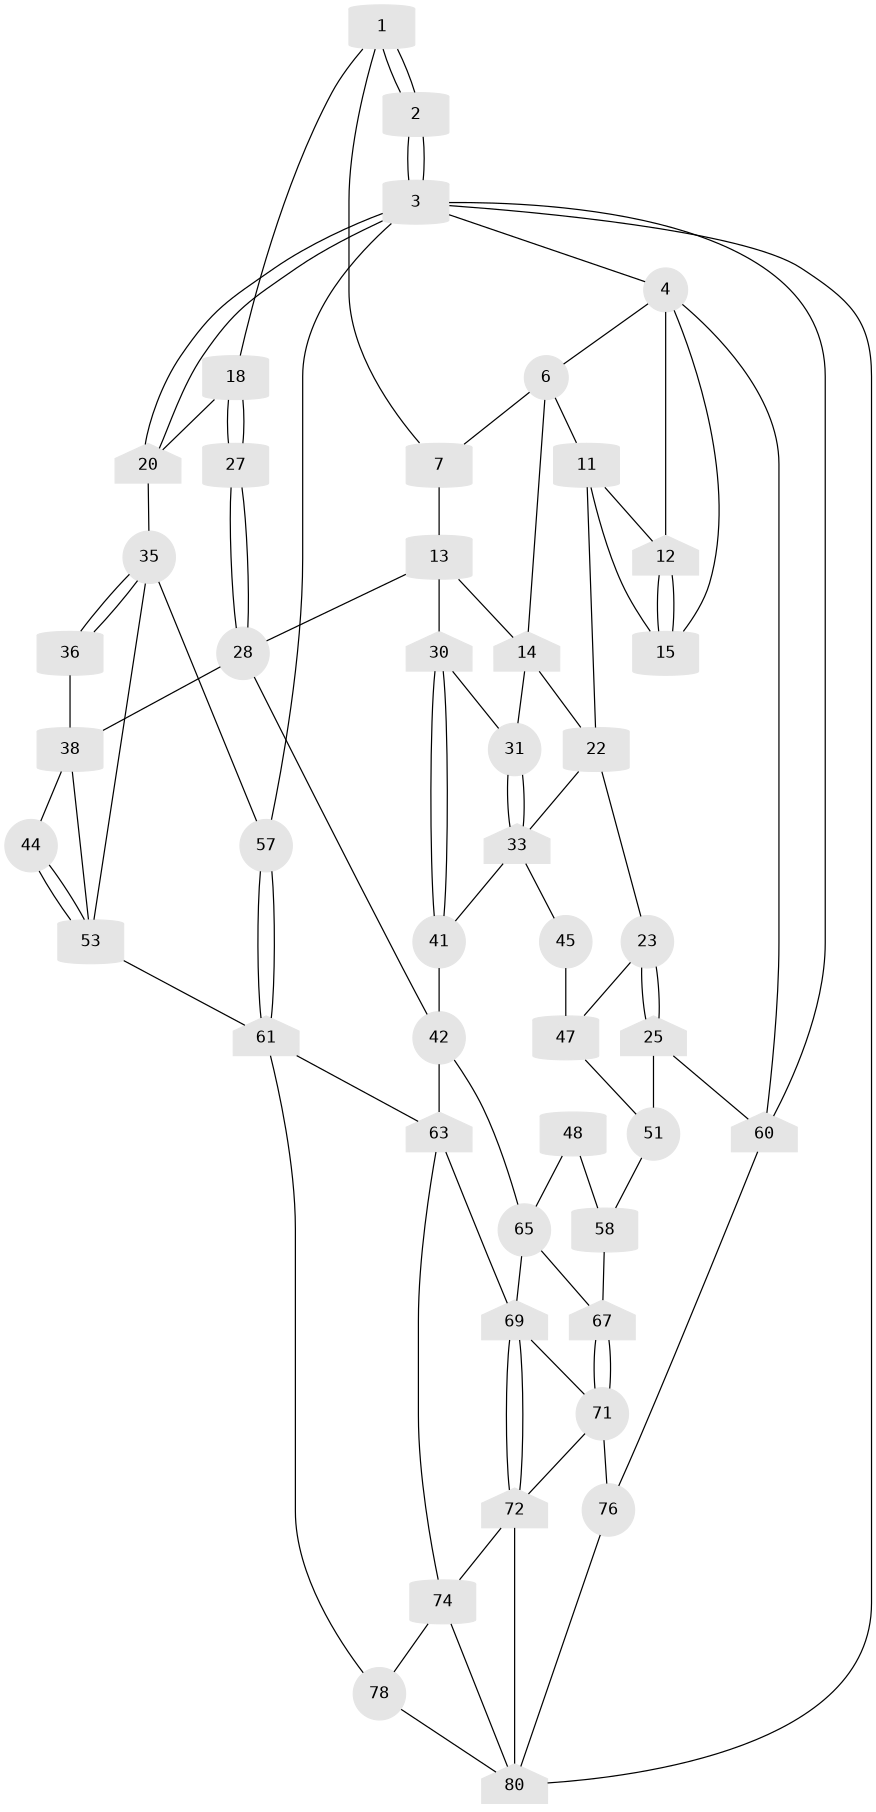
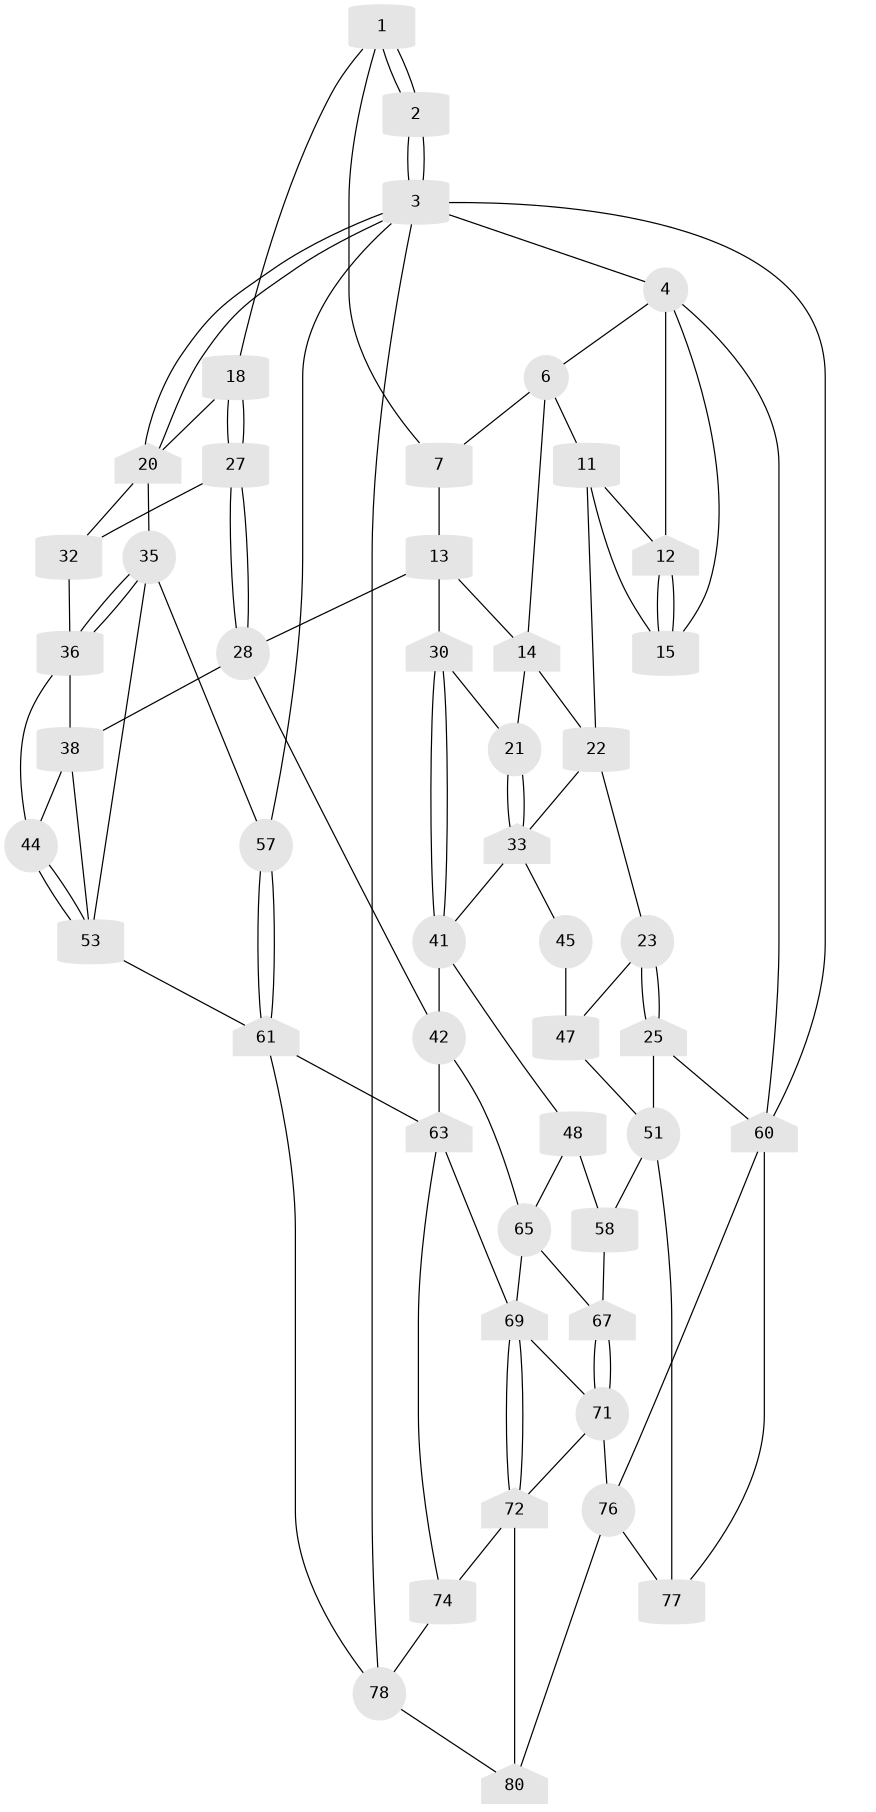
none -> (69, 557)
none -> (22, 744)
(515, 750) -> (515, 750)
(872, 943) -> (372, 945)
none -> (504, 1039)
none -> (672, 1602)
(479, 1695) -> none
